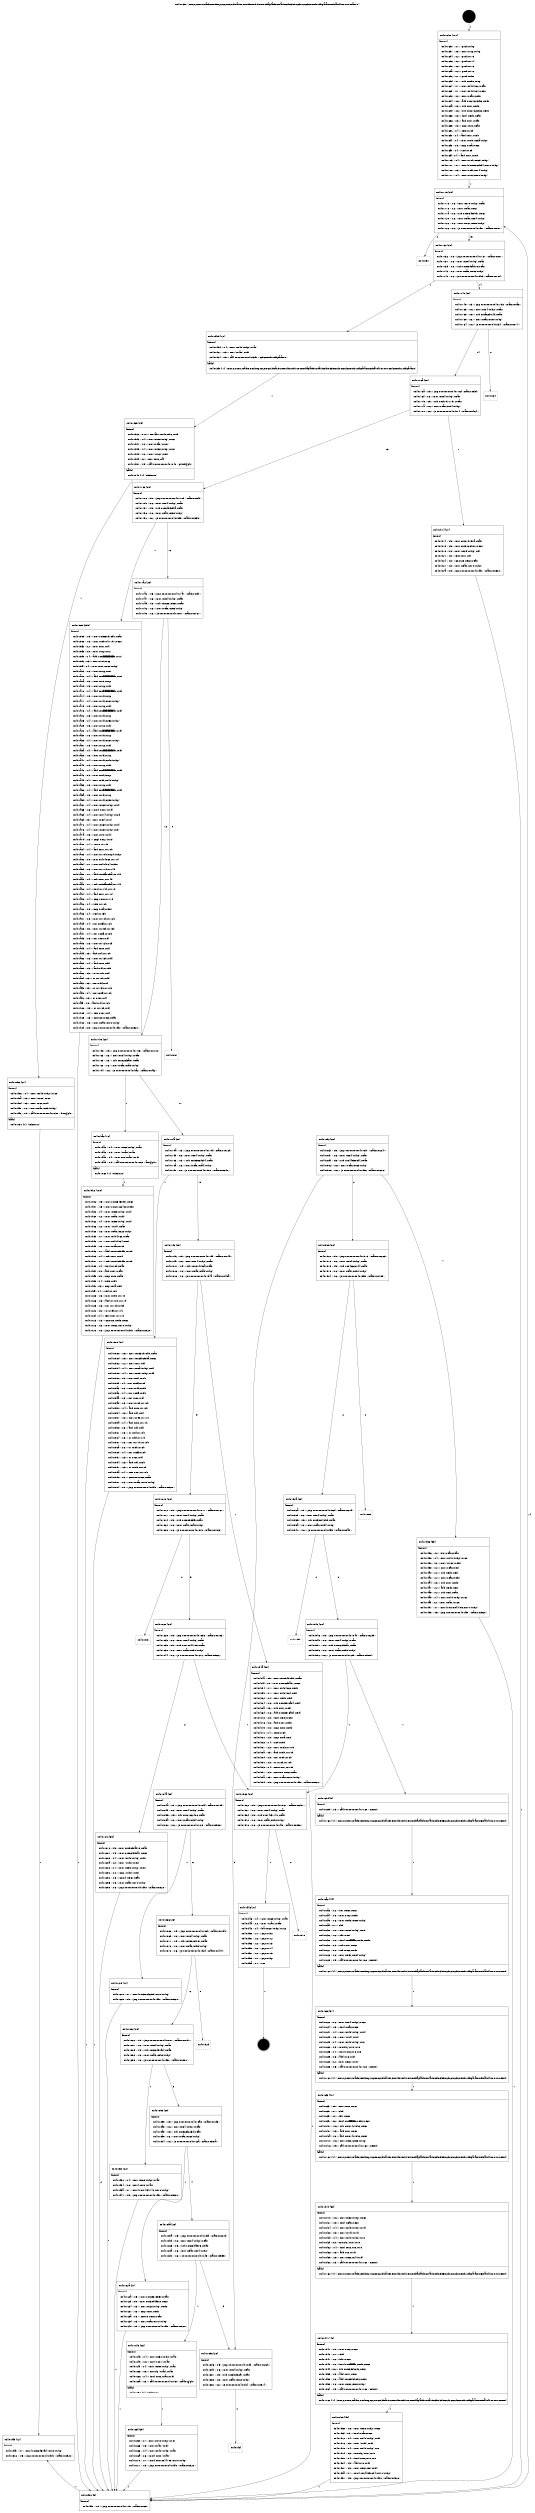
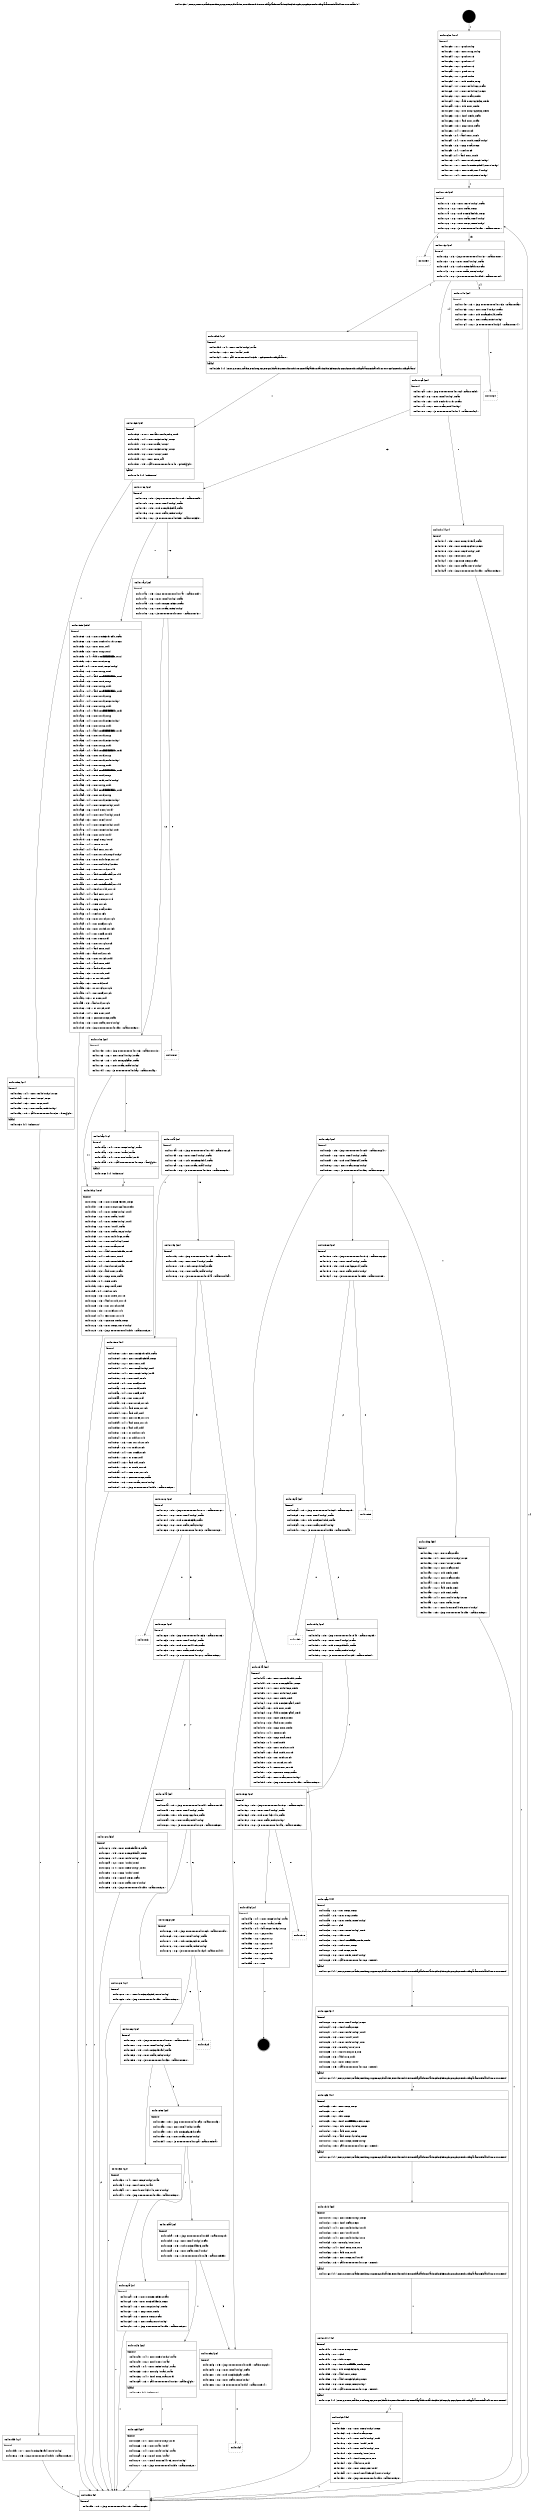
(467, 352) -> (440, 327)
(161, 1104) -> (88, 1127)
(216, 1726) -> (190, 1724)
(412, 1810) -> none
(62, 2478) -> (56, 2483)
